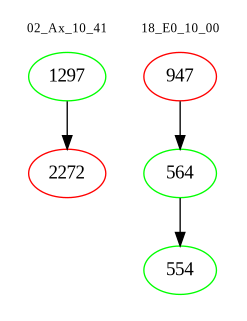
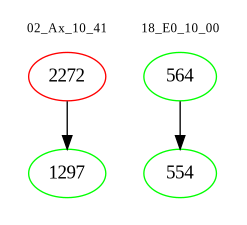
(180, 77) -> none
(67, 118) -> (67, 118)
